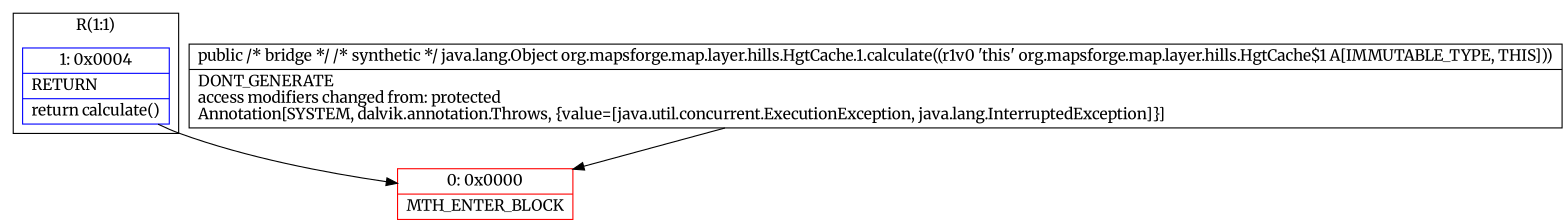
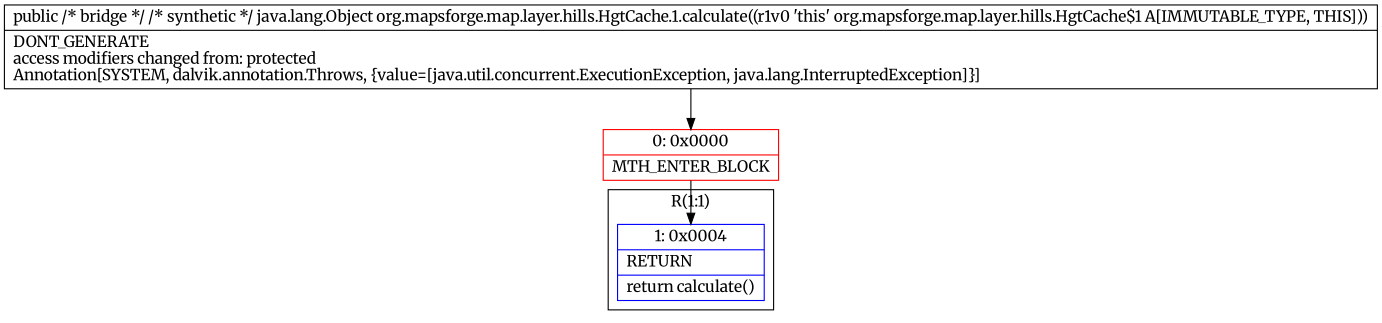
(270, 160) -> (691, 197)
